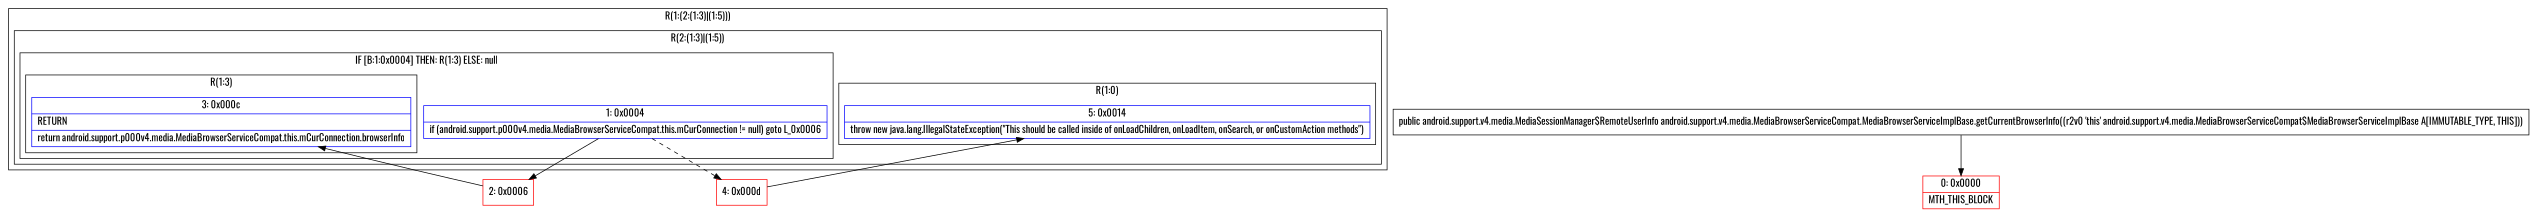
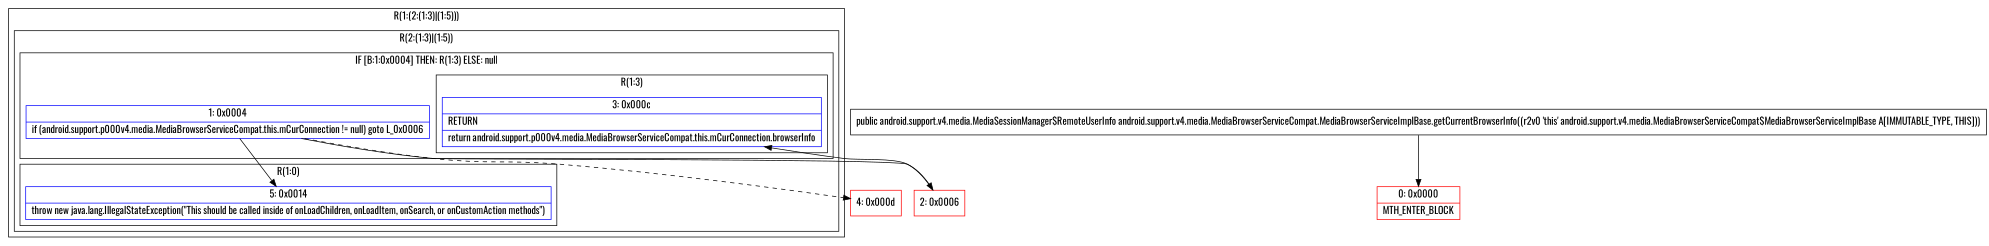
(911, 160) -> (251, 153)
(1961, 200) -> (1418, 211)
